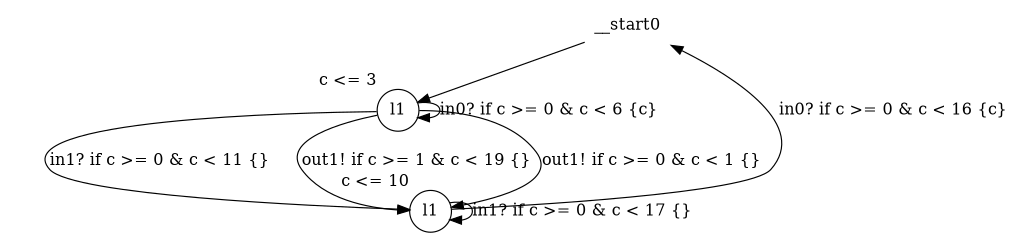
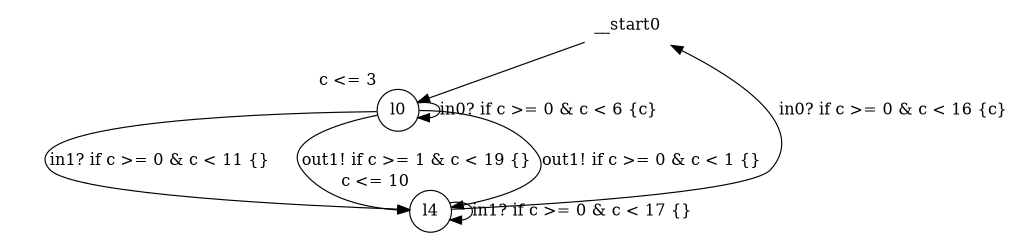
(398, 110) -> (398, 110)
(431, 211) -> (431, 211)
